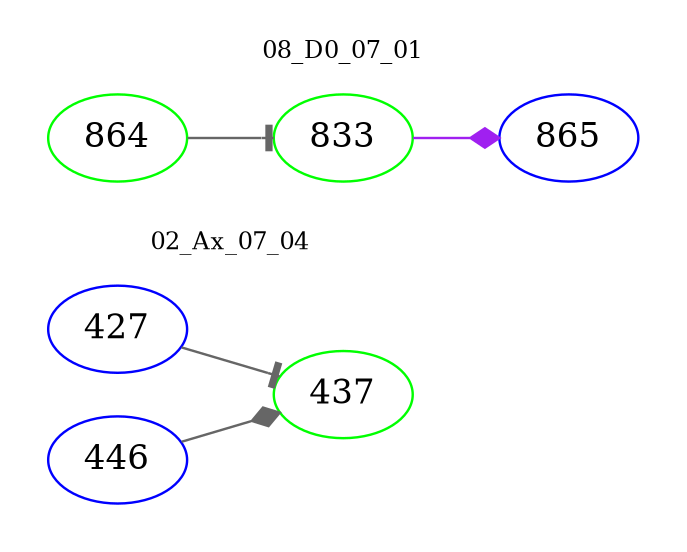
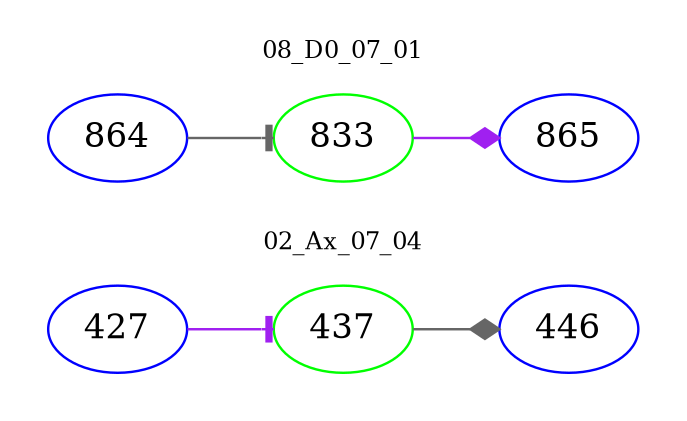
(118, 138) -> (118, 138)
(225, 360) -> (224, 329)
(216, 431) -> (442, 329)
